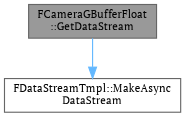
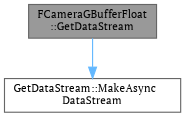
(93, 95) -> (93, 95)
